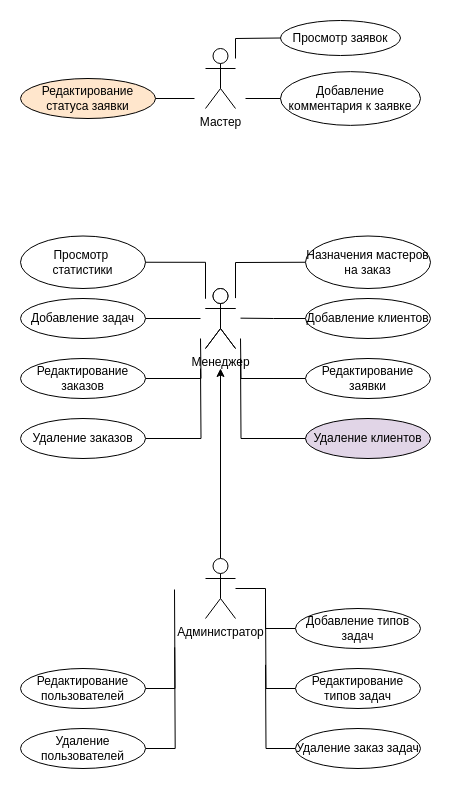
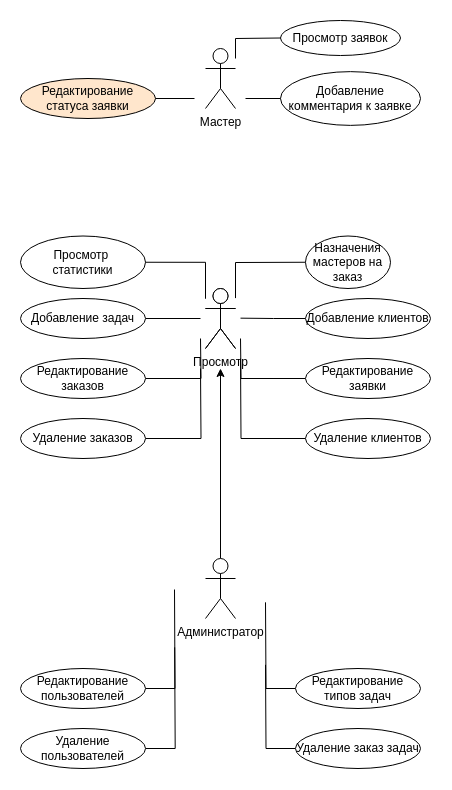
(368, 262) -> (348, 262)
(221, 363) -> (221, 363)
(368, 439) -> (368, 439)
(257, 589) -> none
(358, 629) -> none
